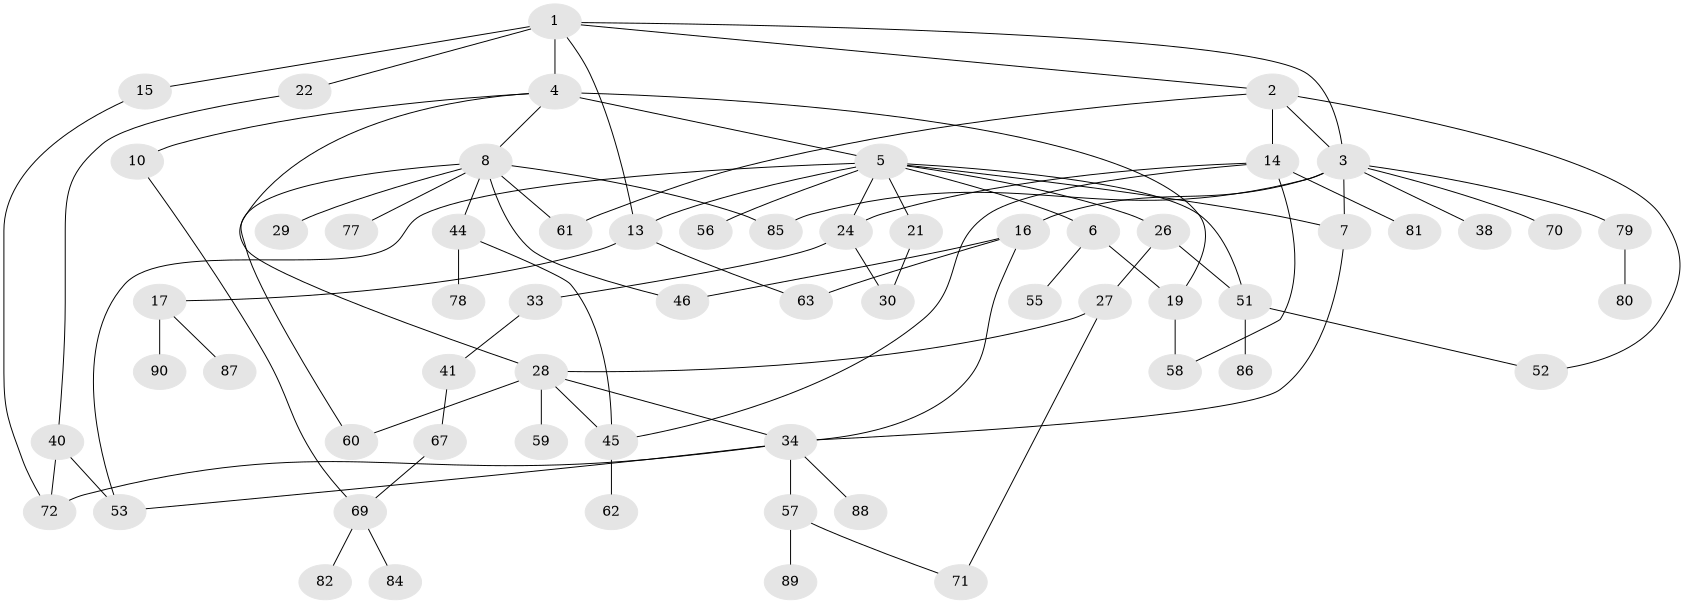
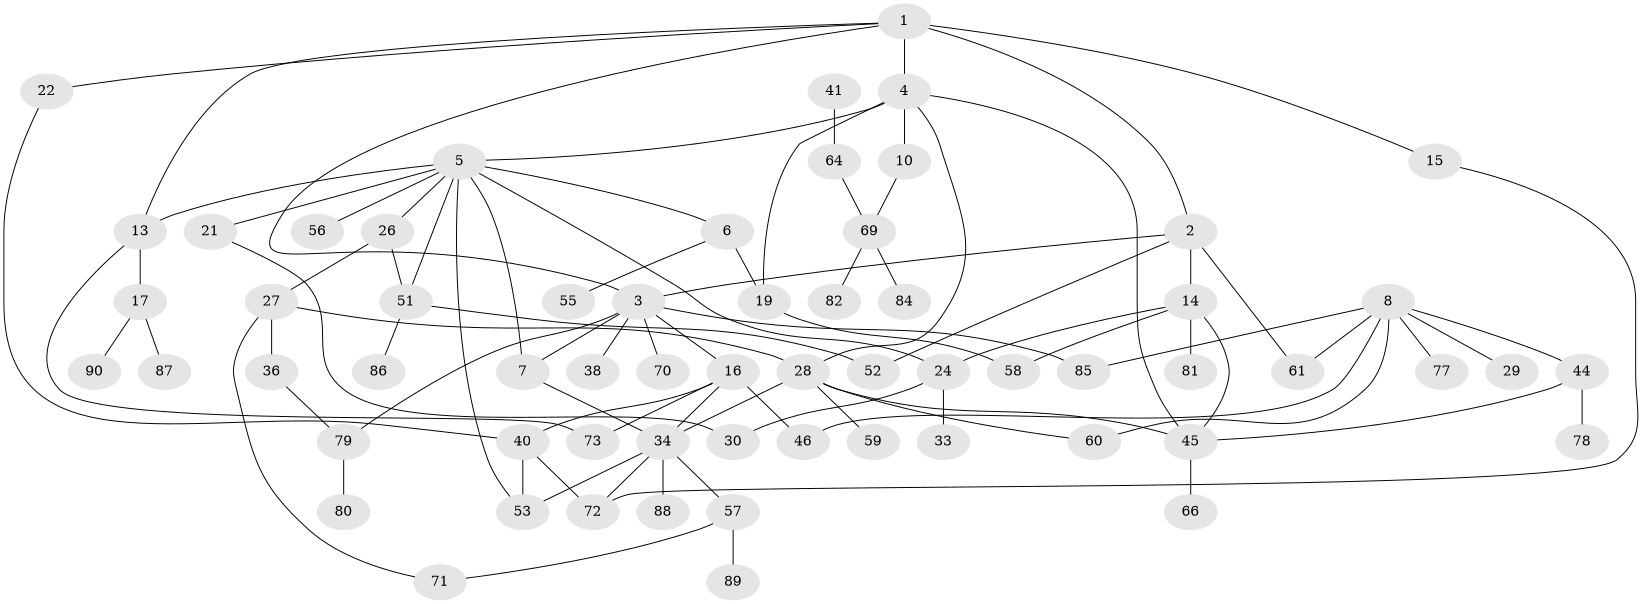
(520, 127) -> (1131, 200)
(806, 302) -> (593, 442)
(492, 337) -> none
none -> (272, 372)
none -> (628, 407)
(440, 442) -> (834, 162)
(611, 512) -> (1191, 512)
